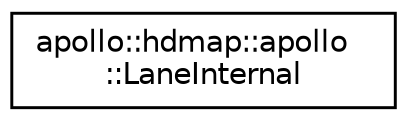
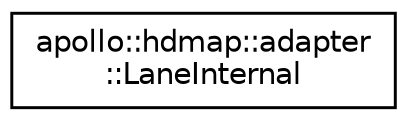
(204, 60) -> (204, 60)
